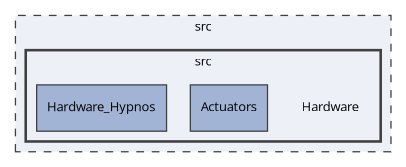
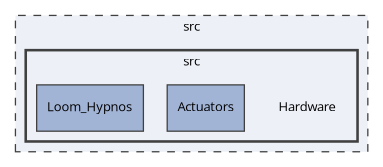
(102, 108) -> (90, 108)
